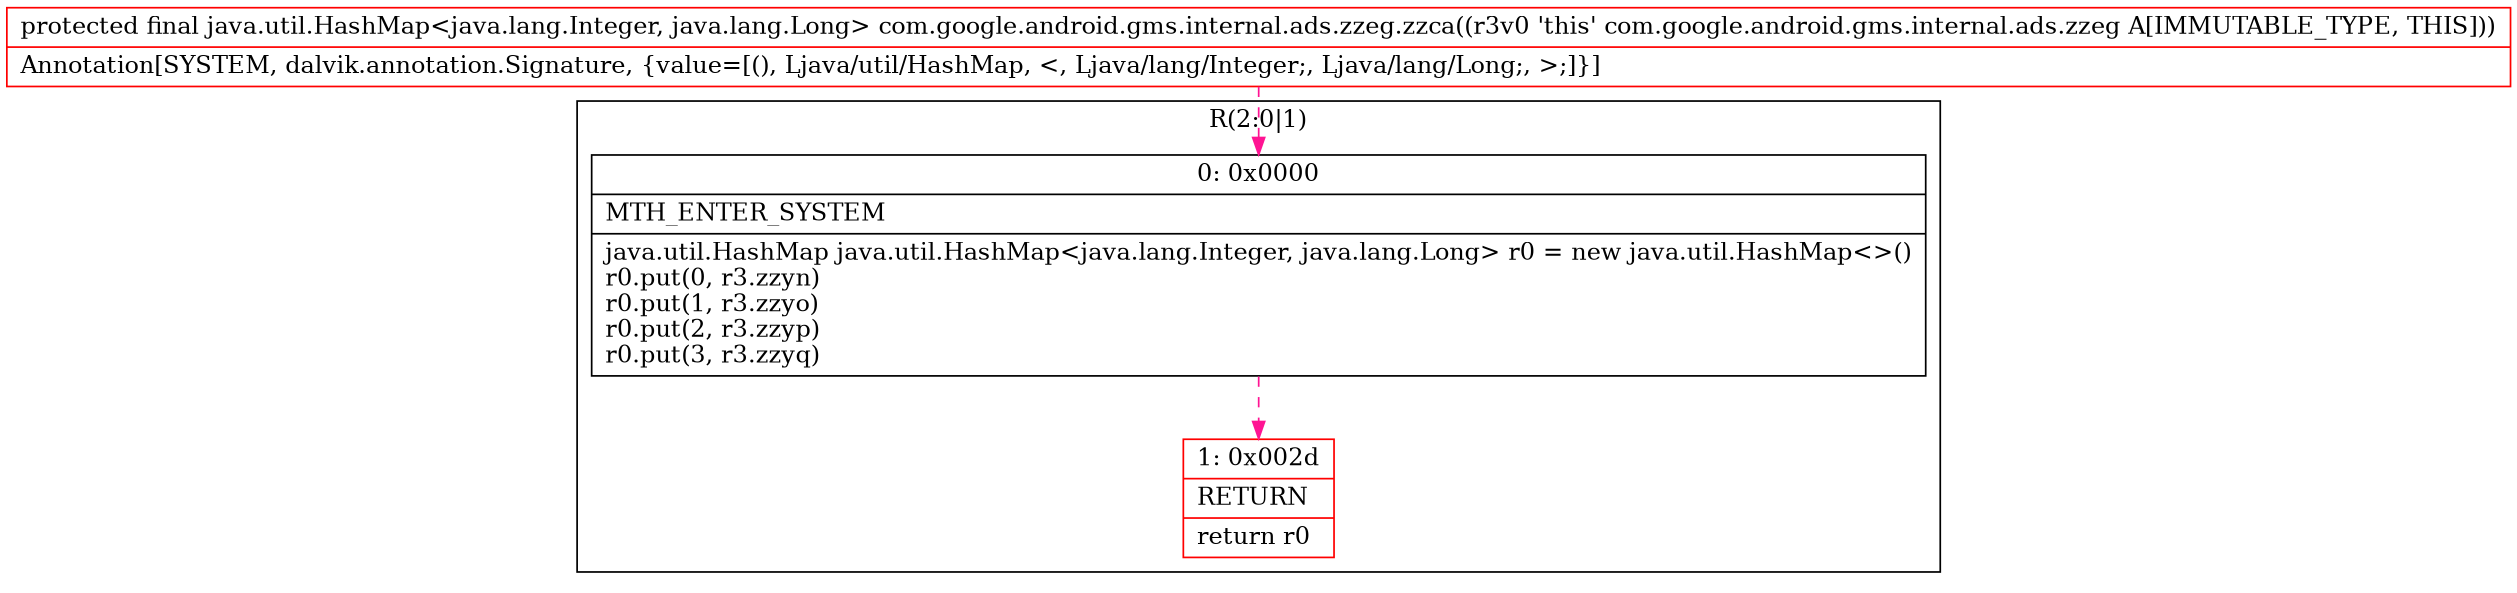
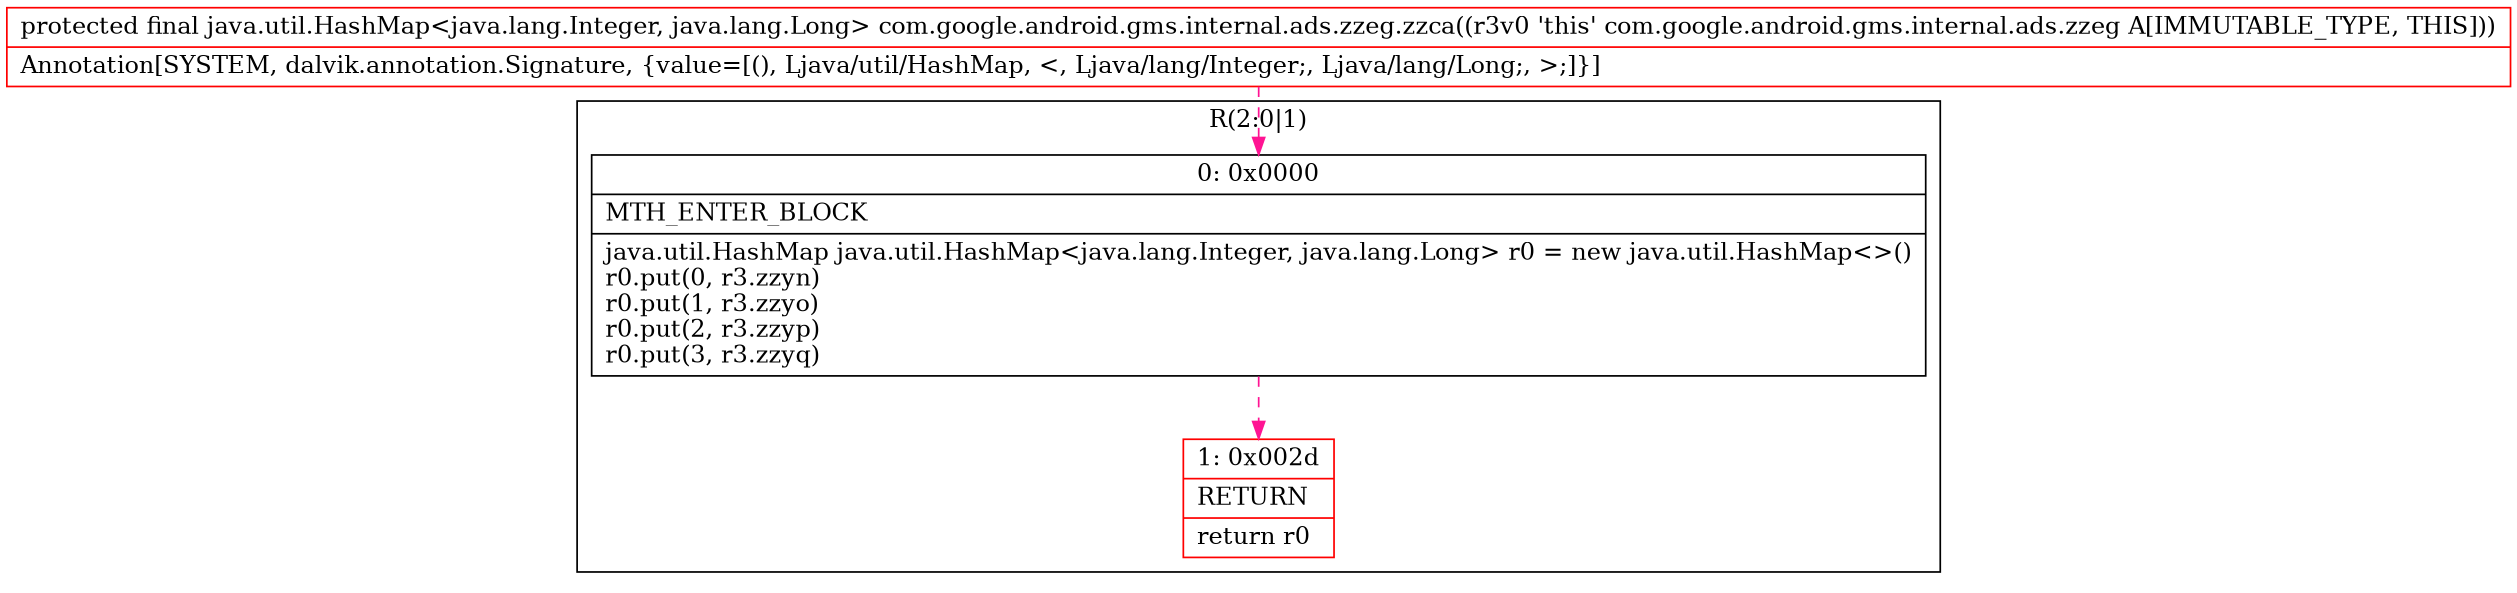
(746, 213) -> (737, 213)
